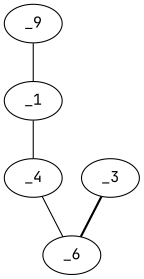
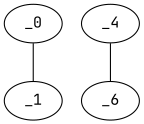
(33, 24) -> (33, 24)
(33, 139) -> none
(110, 178) -> none
